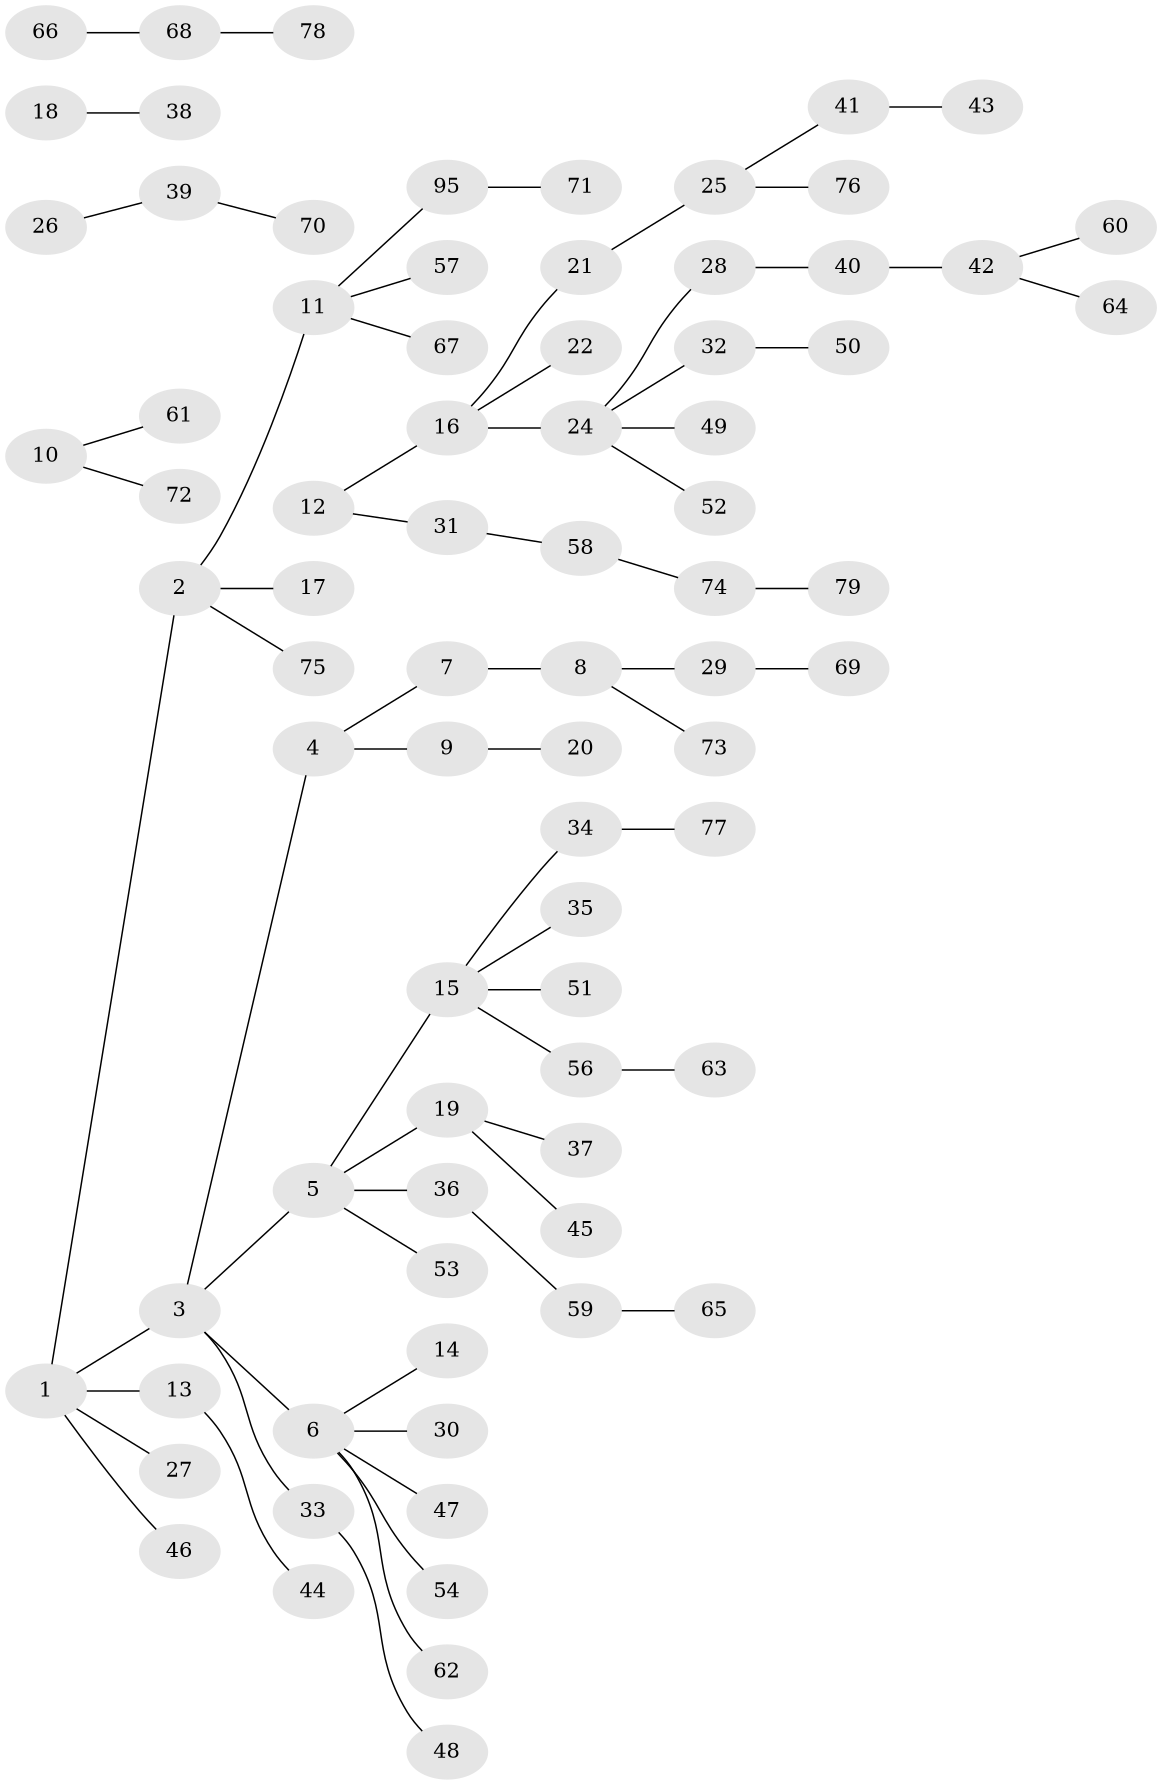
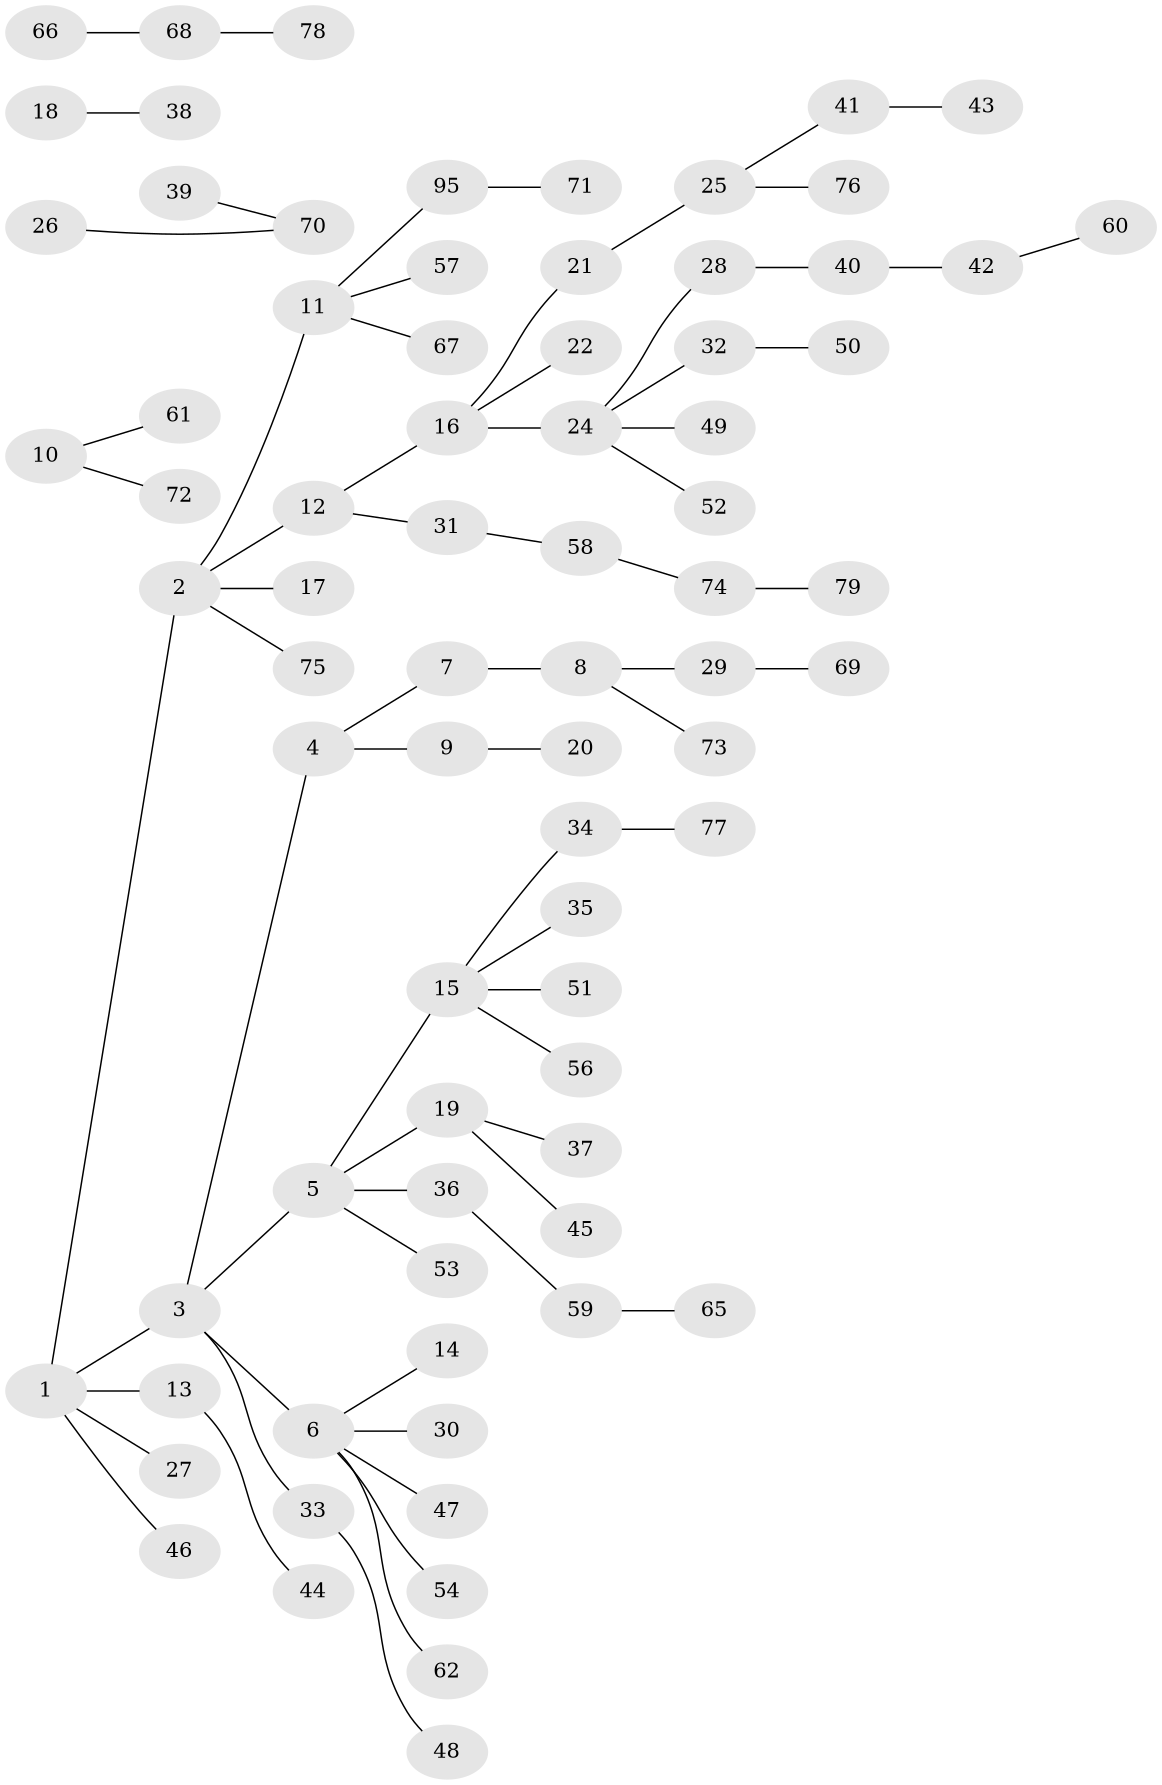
(113, 210) -> (180, 234)
(1116, 308) -> none
none -> (247, 548)
(715, 1070) -> none
